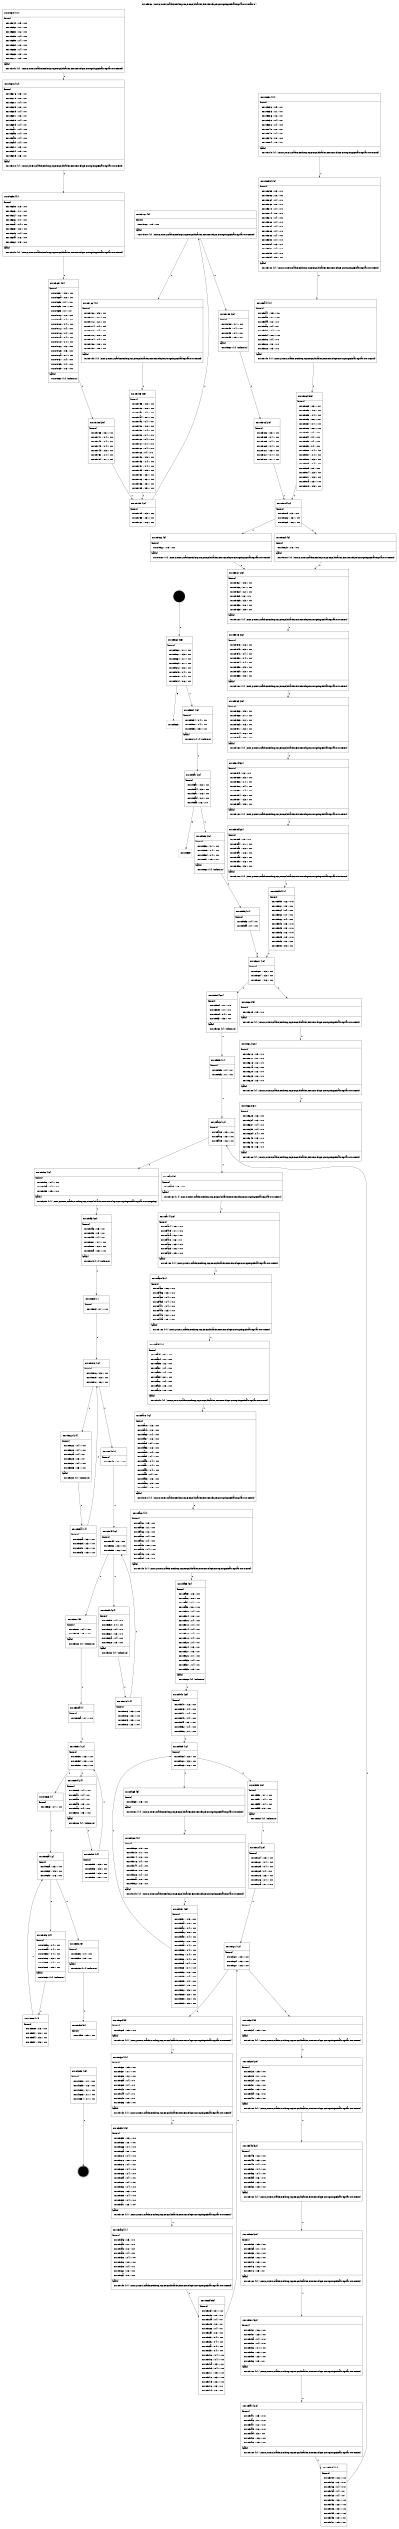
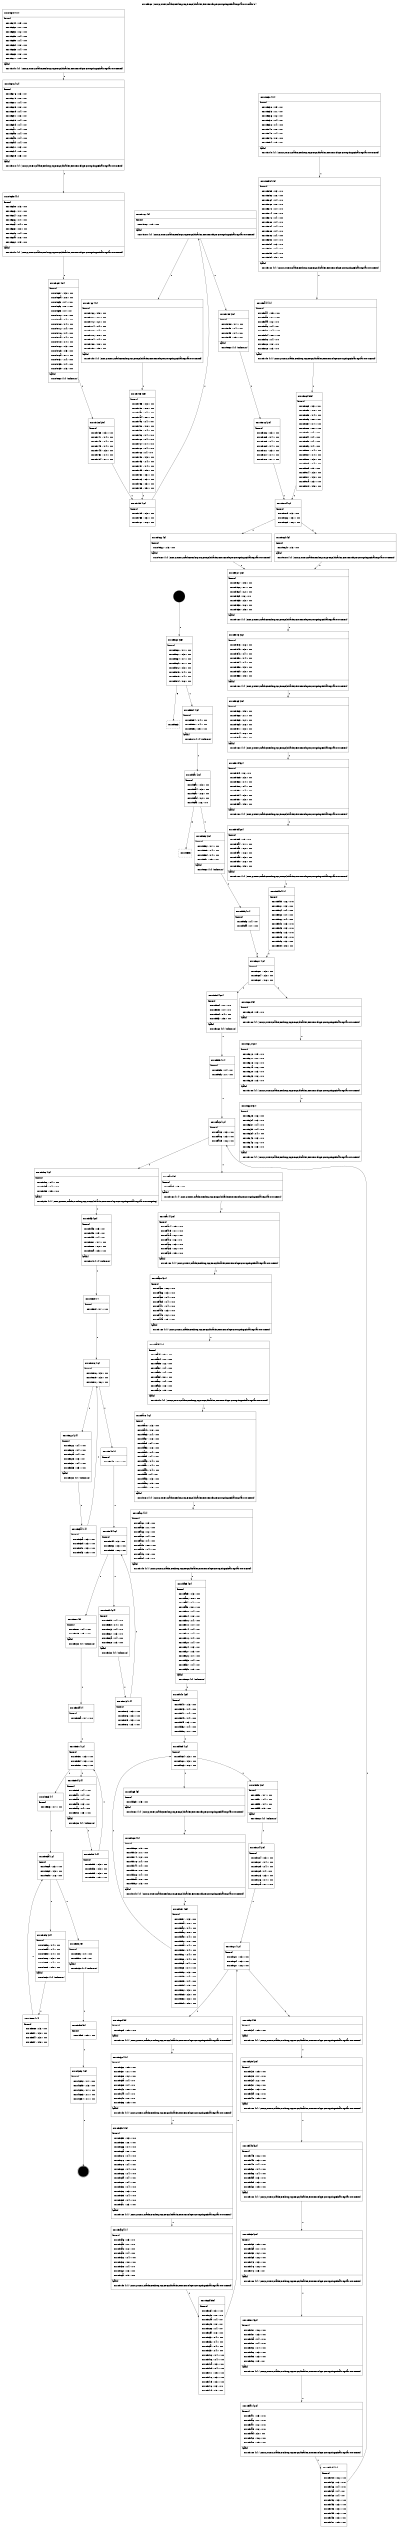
none -> (83, 2053)
